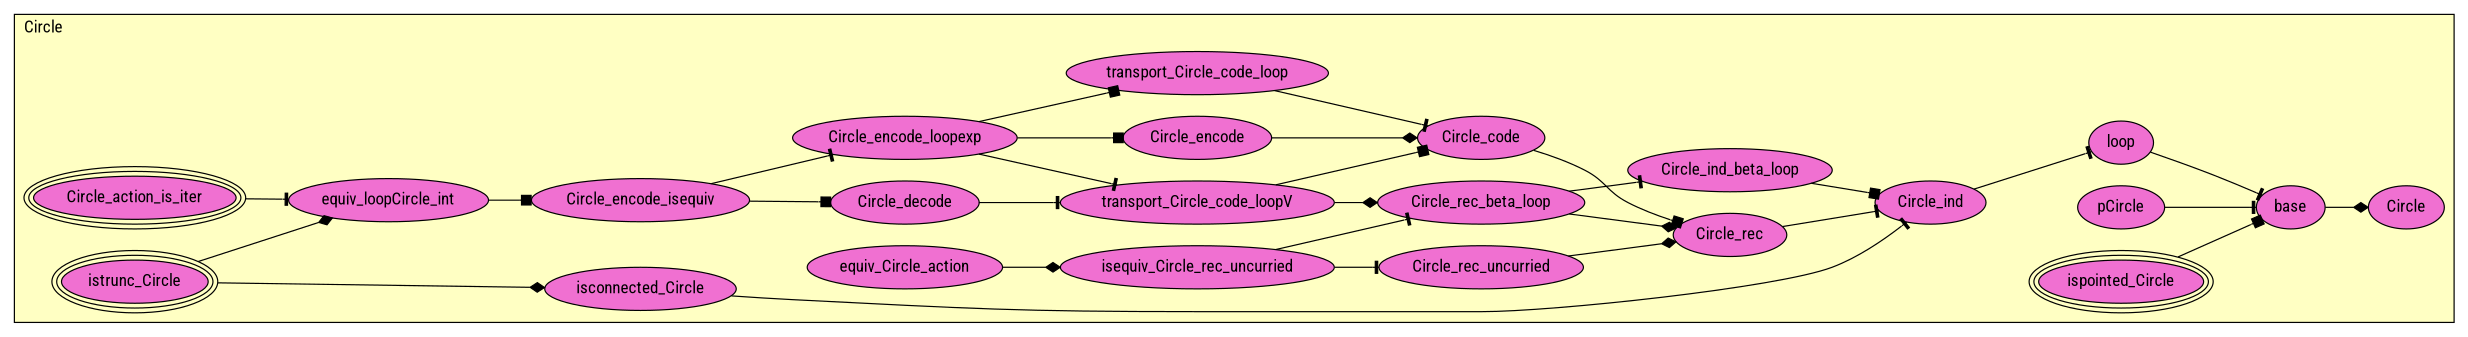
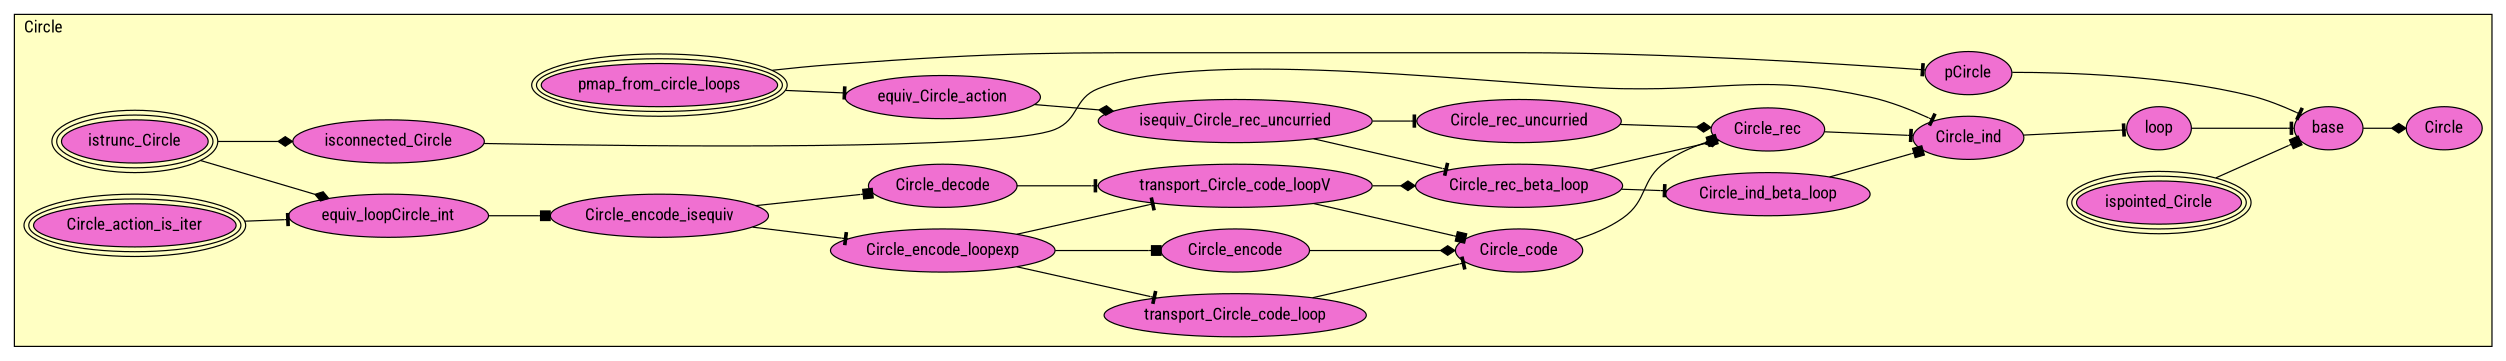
none -> (659, 85)
(1043, 107) -> (1084, 282)
